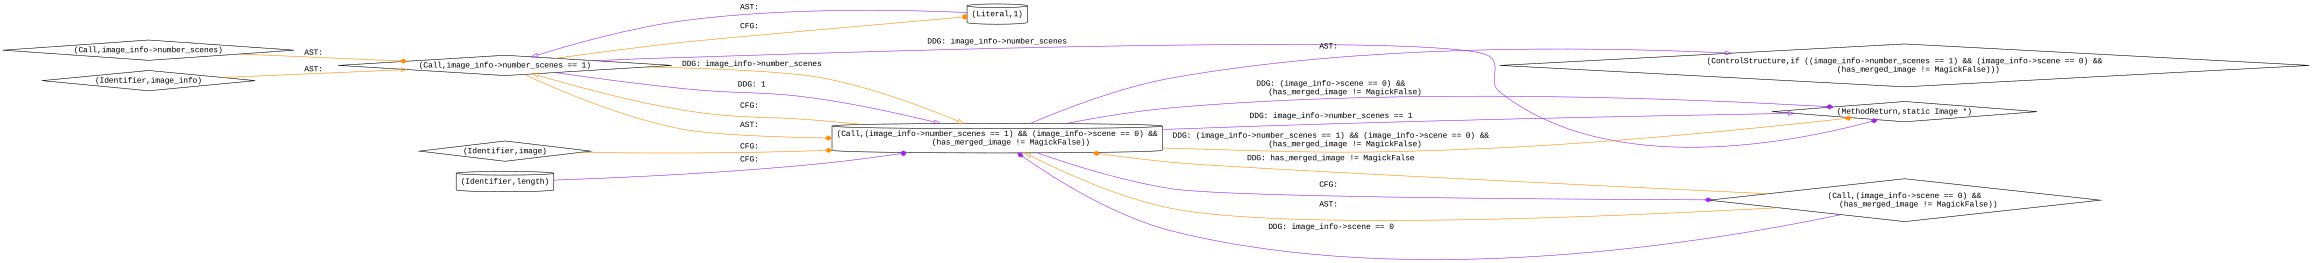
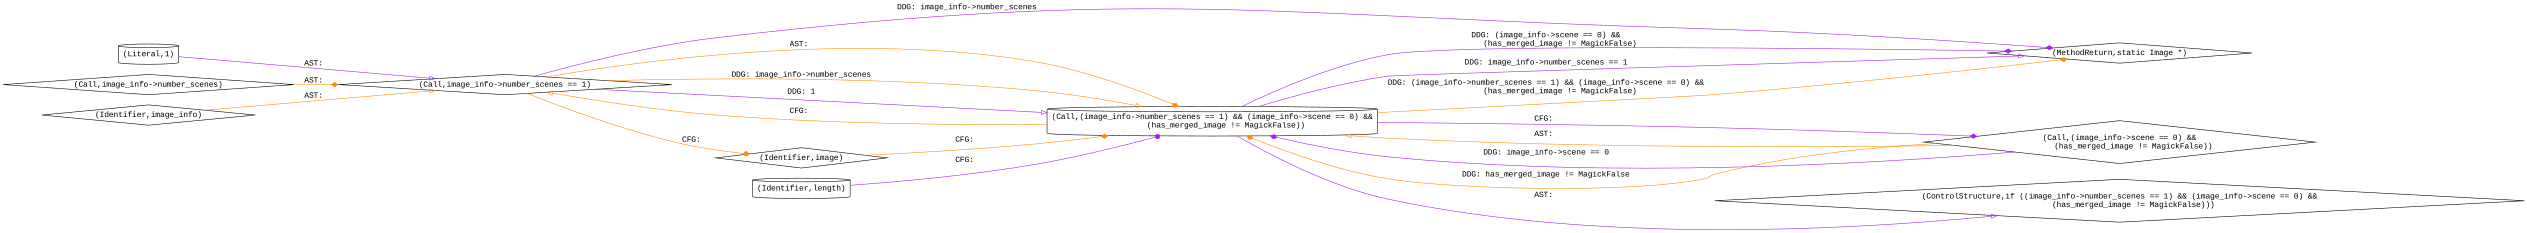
(759, 35) -> (633, 131)
